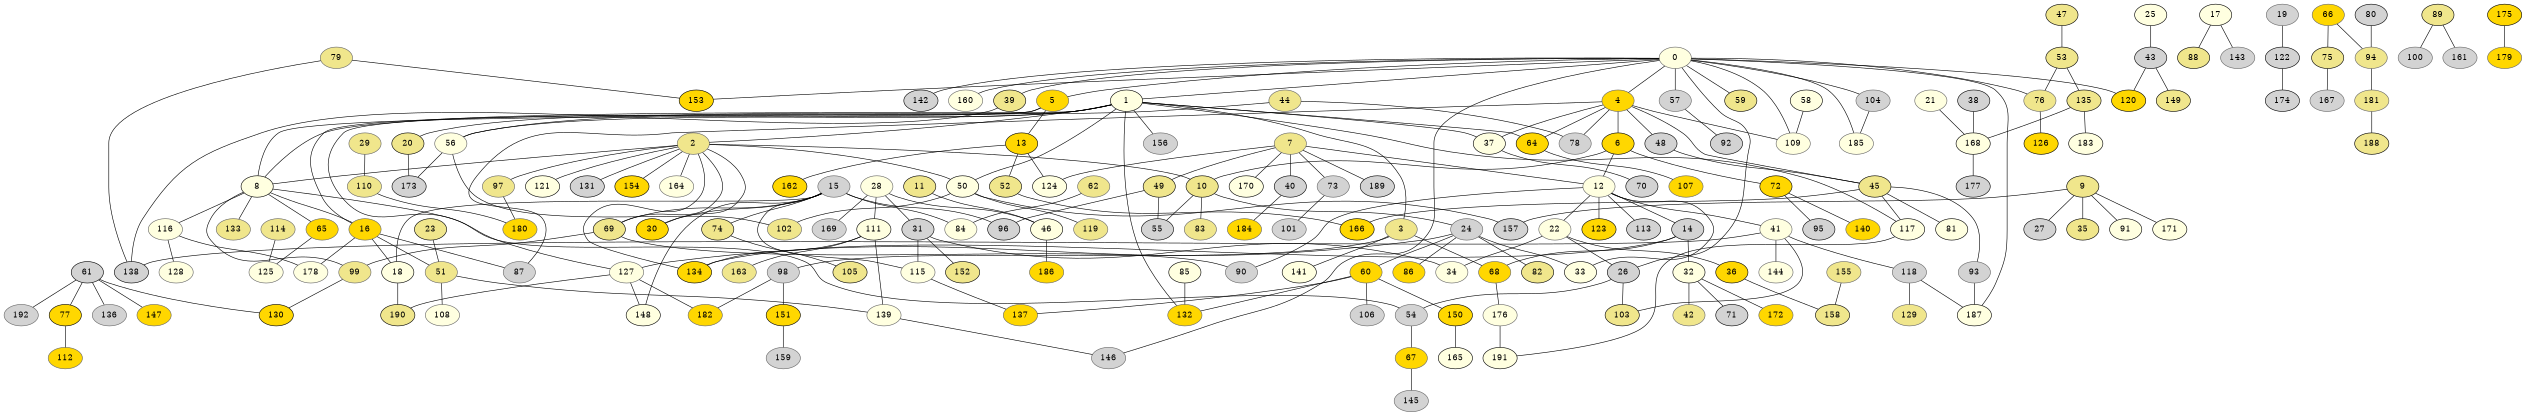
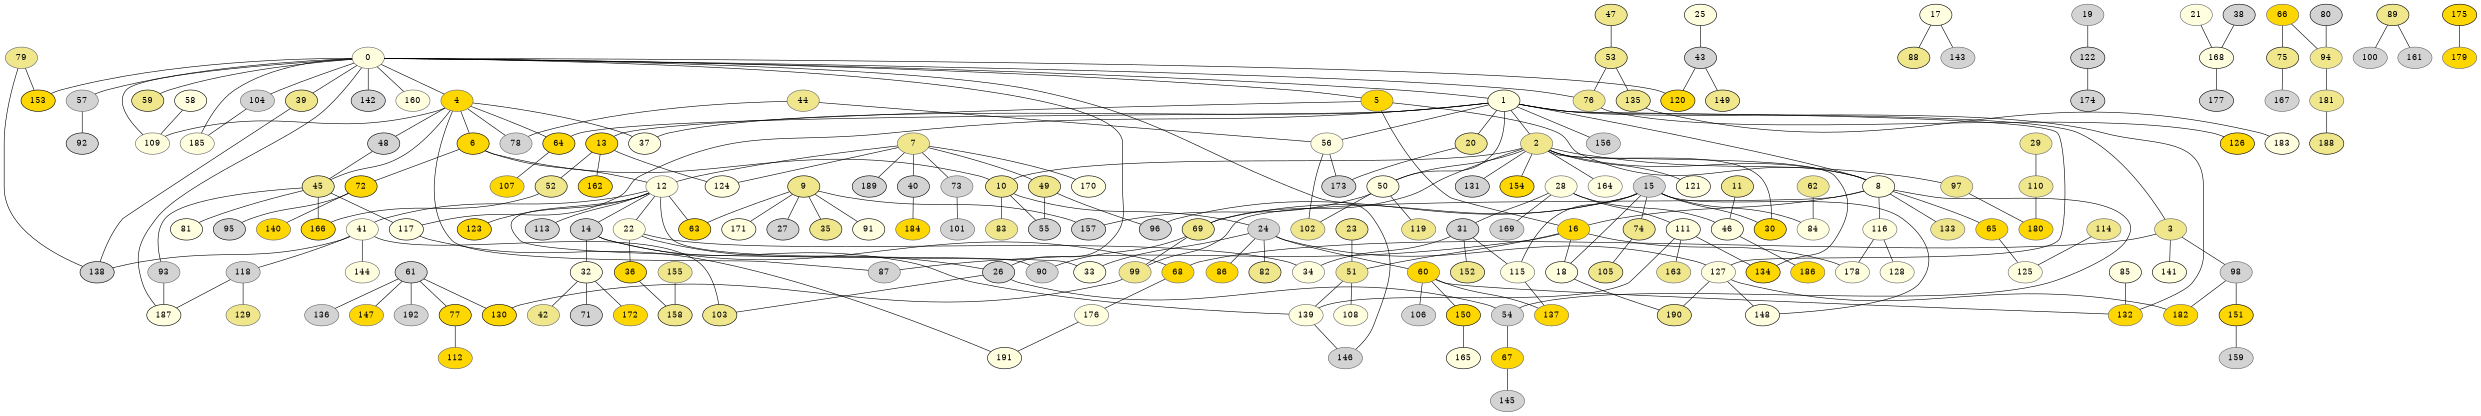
(2030, 124) -> none
(1642, 186) -> none
none -> (695, 229)
(1119, 249) -> (943, 273)
